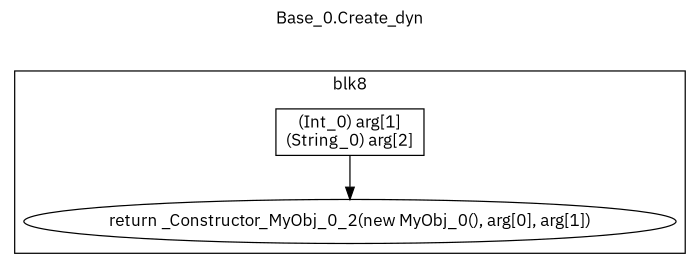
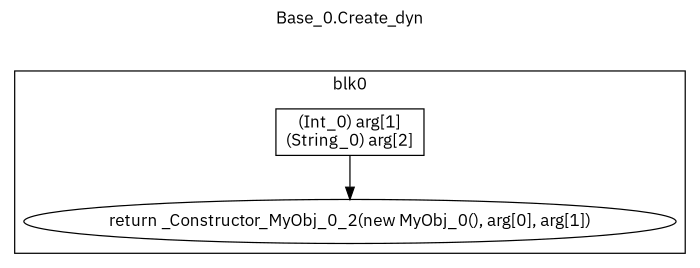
(350, 85) -> (350, 85)
